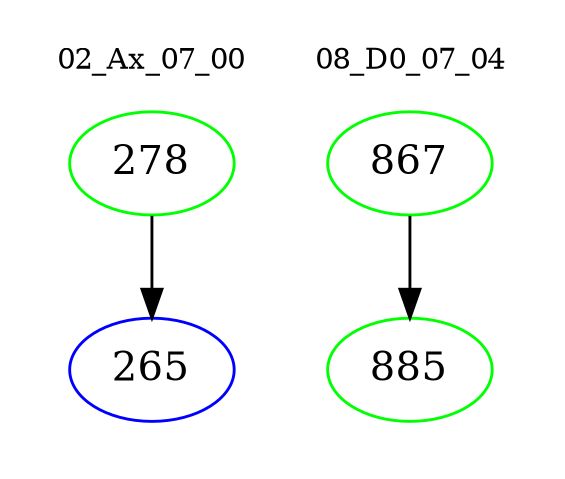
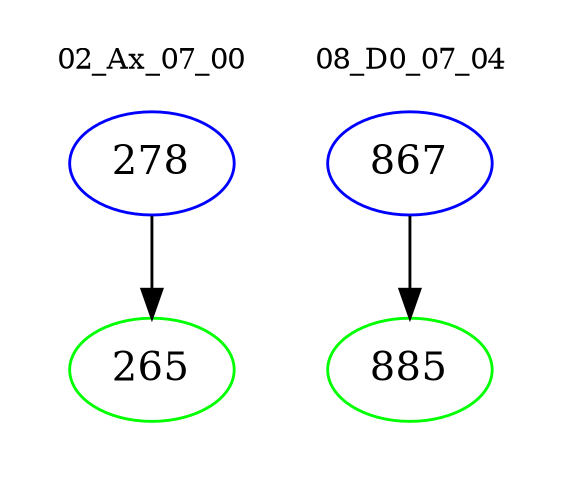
(152, 163) -> (152, 163)
(410, 163) -> (410, 163)
(152, 370) -> (152, 370)
